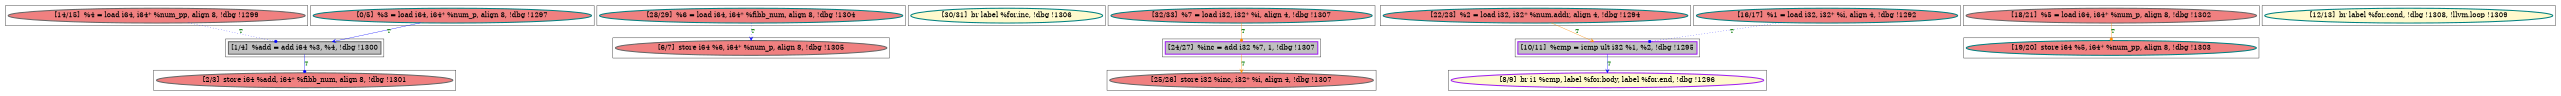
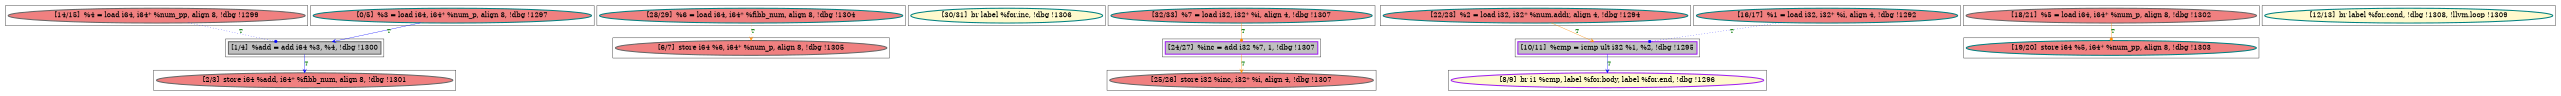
(751, 30) -> (751, 30)
(305, 62) -> (305, 62)
